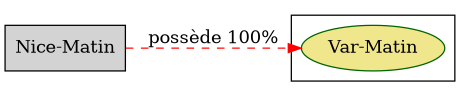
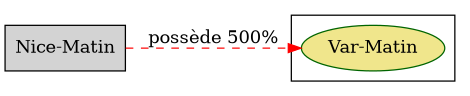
(213, 39) -> (213, 39)
